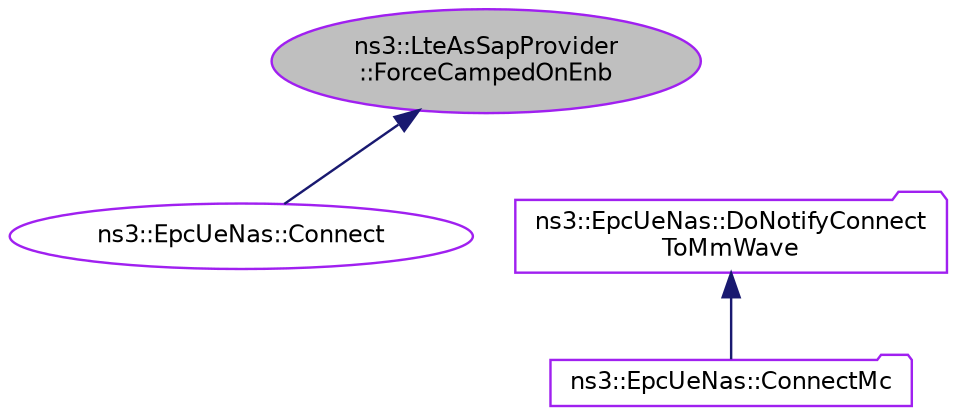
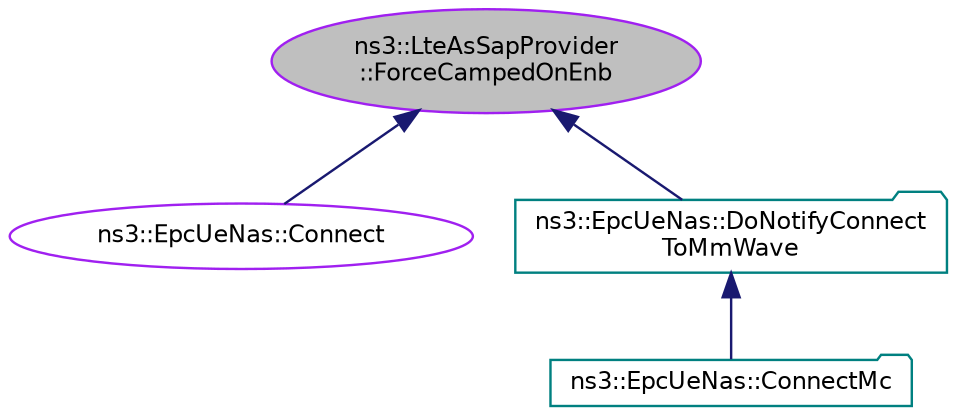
none -> (628, 162)
(731, 236) -> (731, 236)
(731, 383) -> (731, 383)
